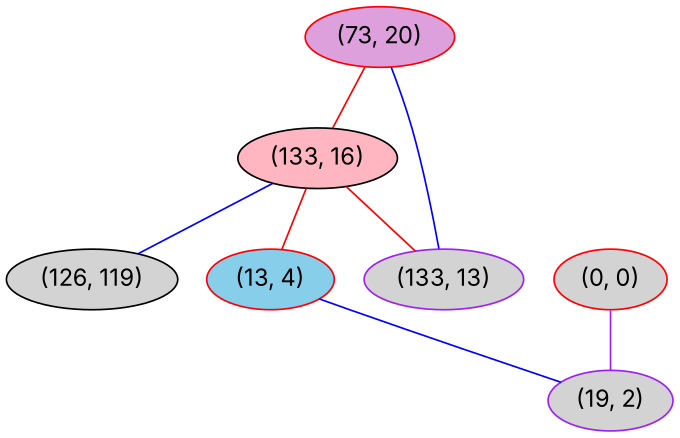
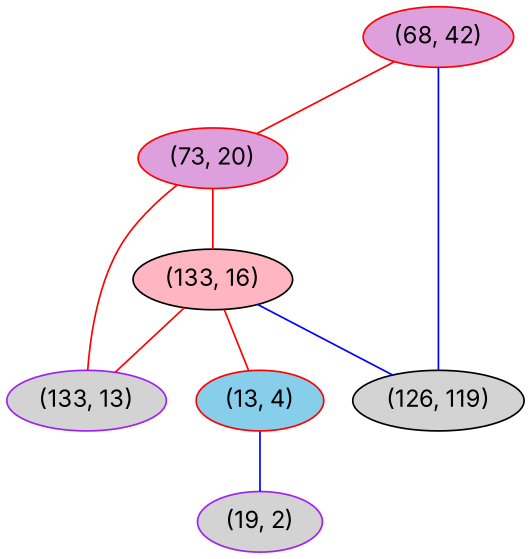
none -> (438, 37)
(420, 157) -> (110, 266)
(611, 279) -> none
